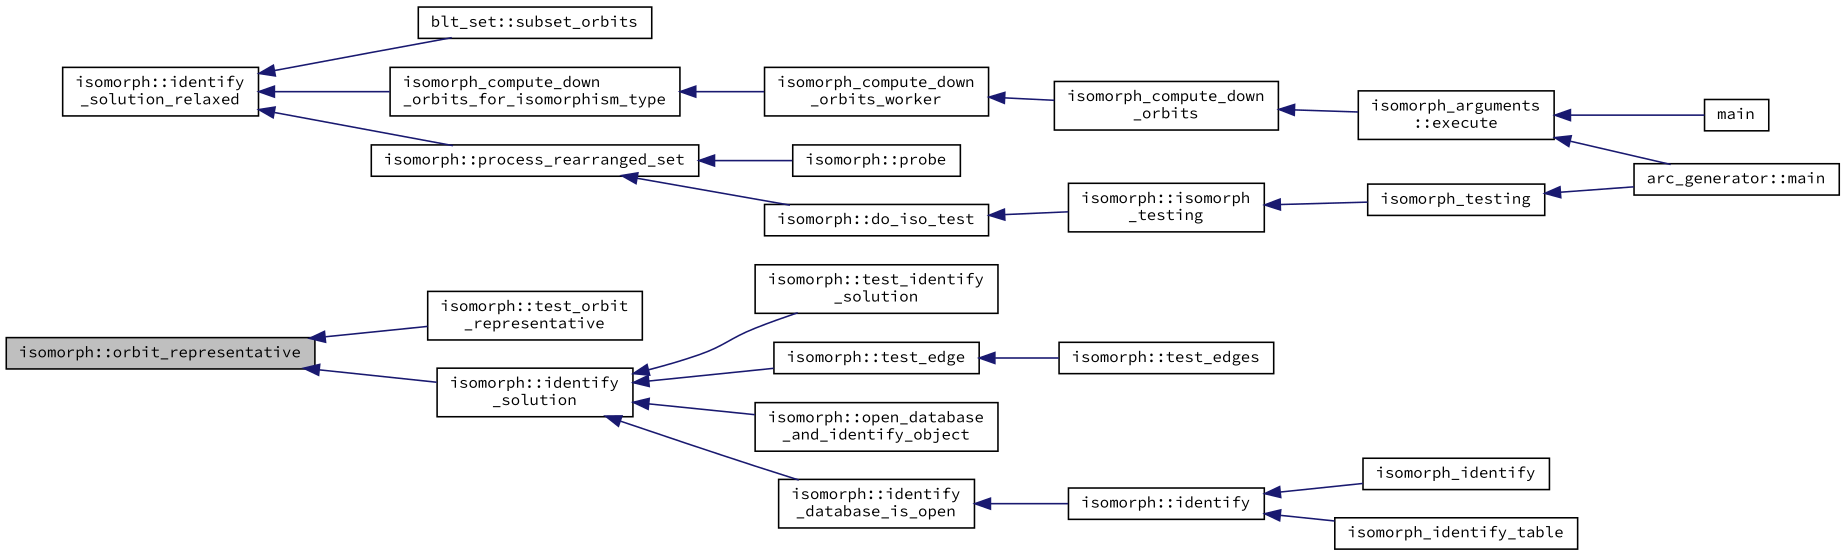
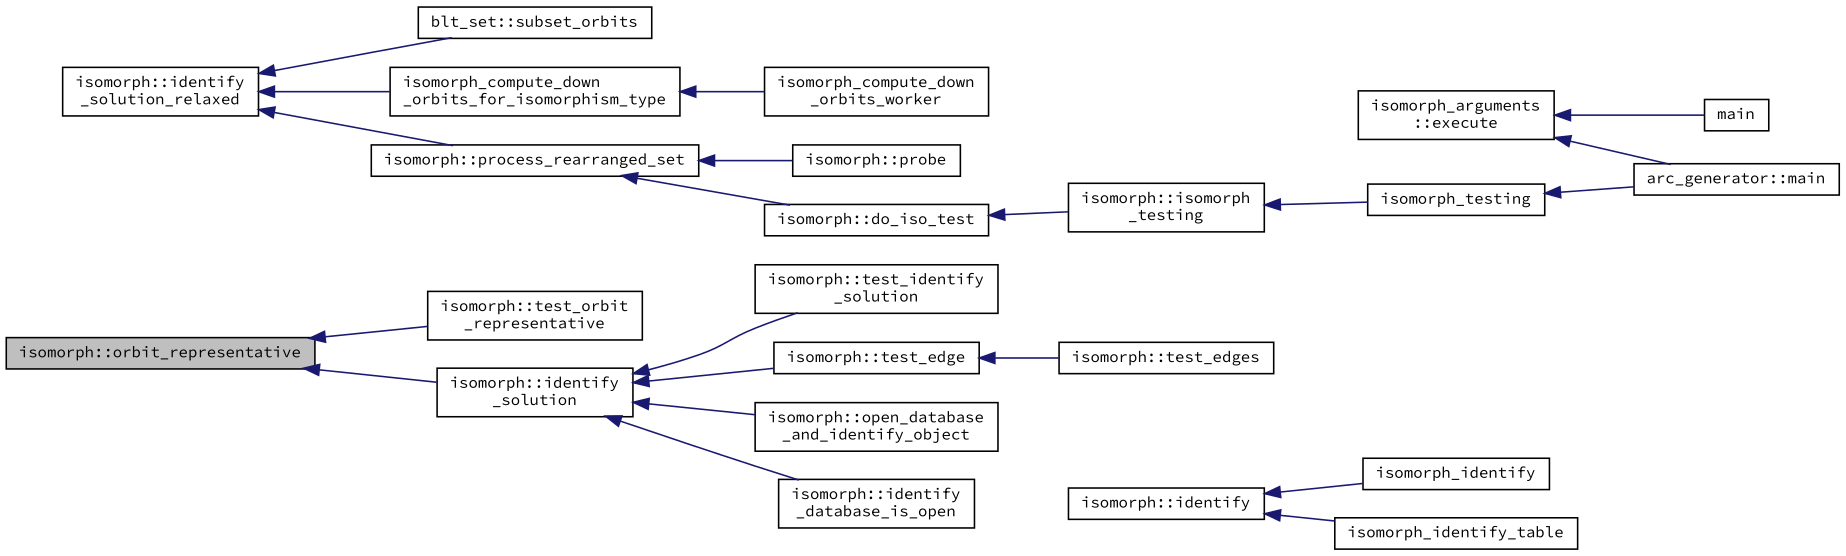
(1166, 106) -> none
(1029, 504) -> none
